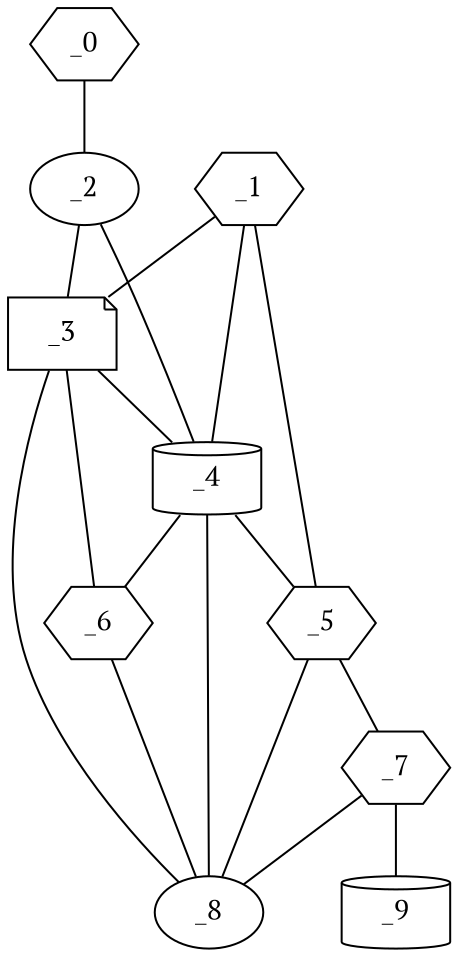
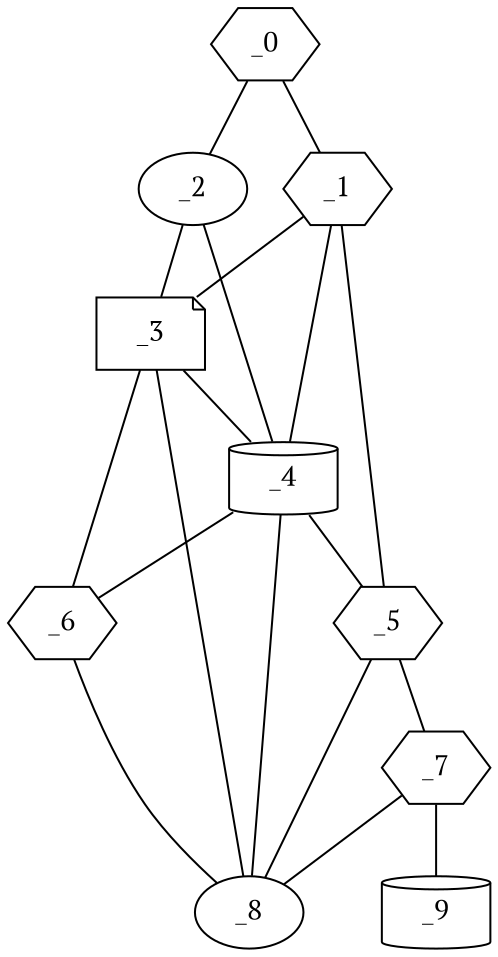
none -> (302, 117)
